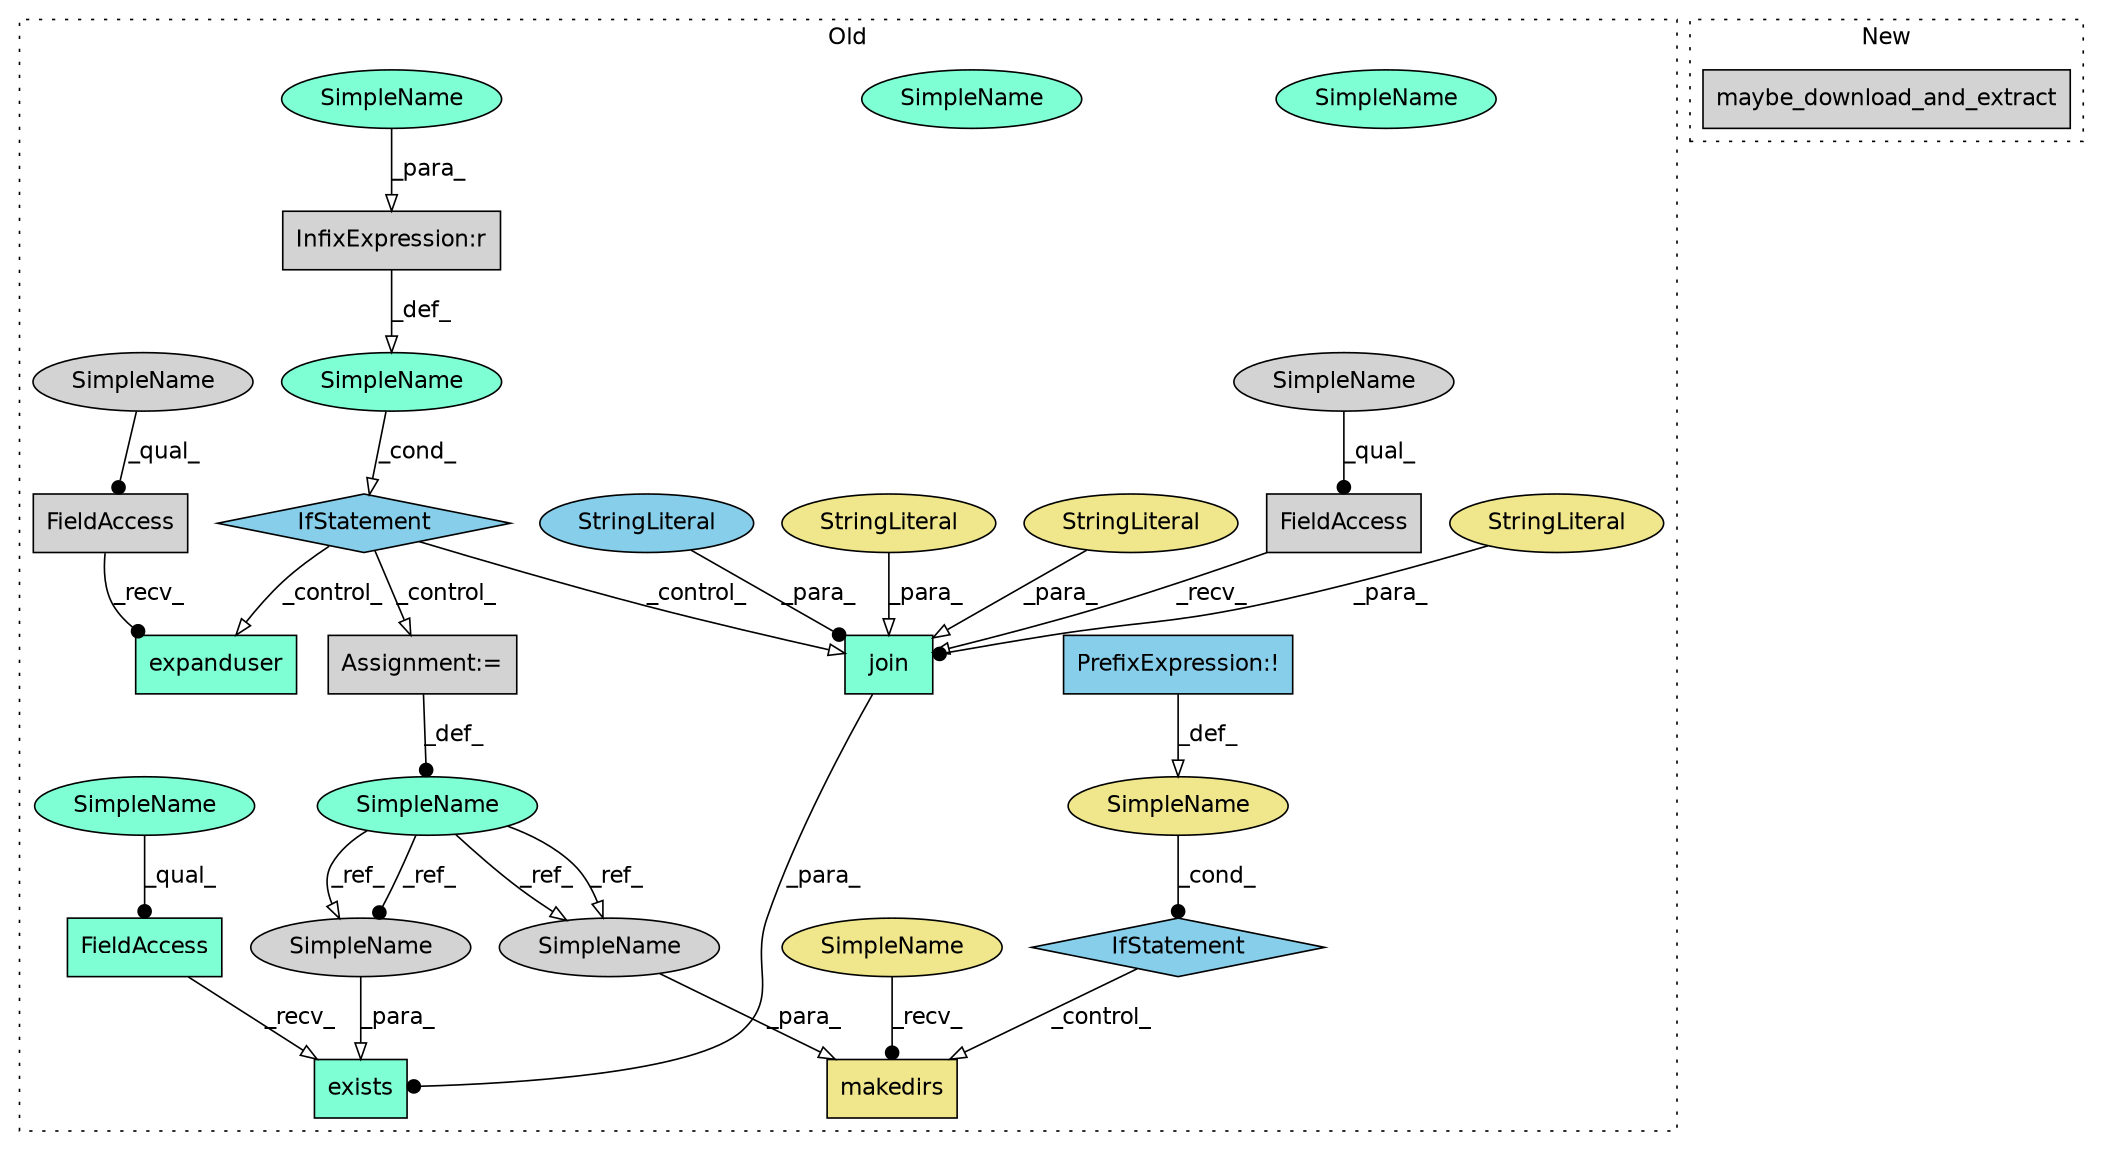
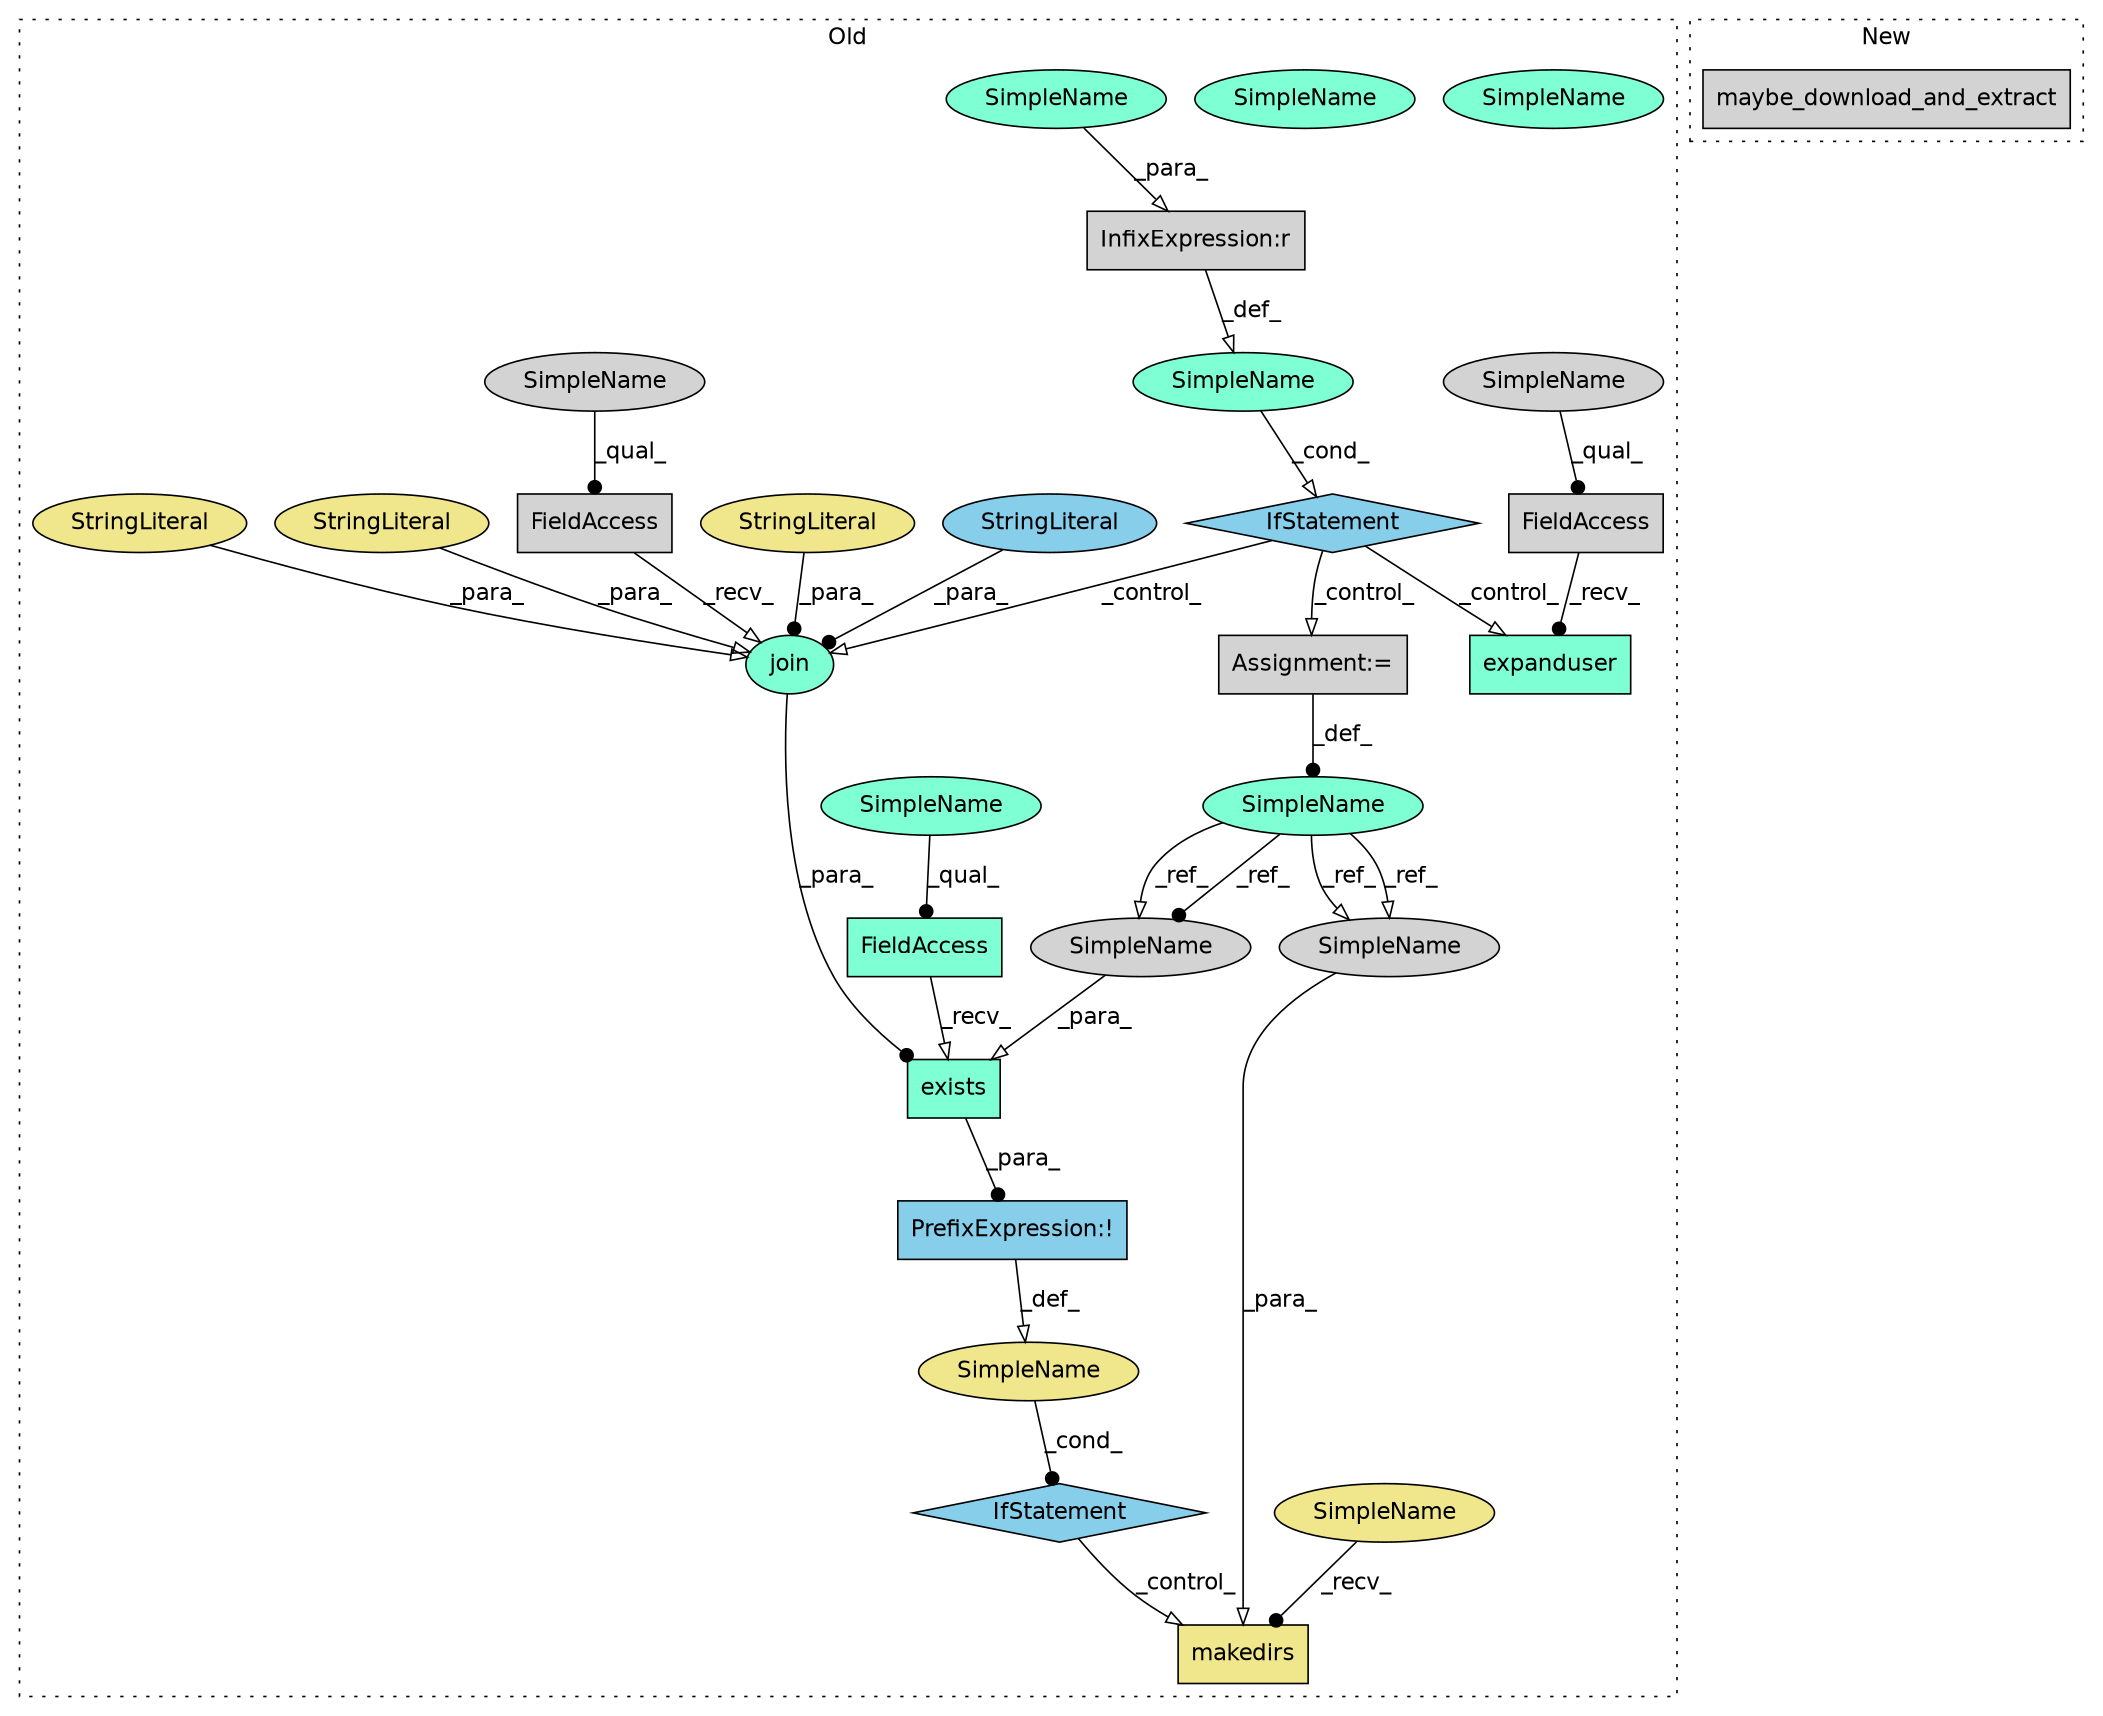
(889, 665) -> (790, 665)
none -> (980, 1153)
